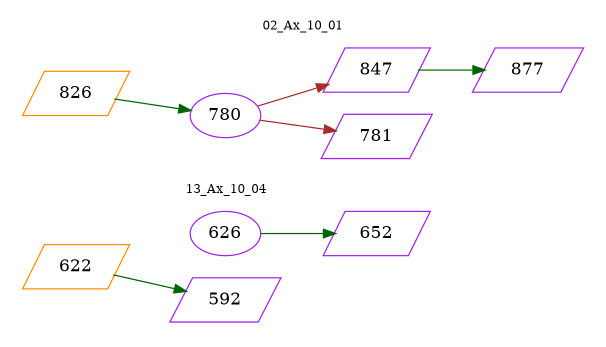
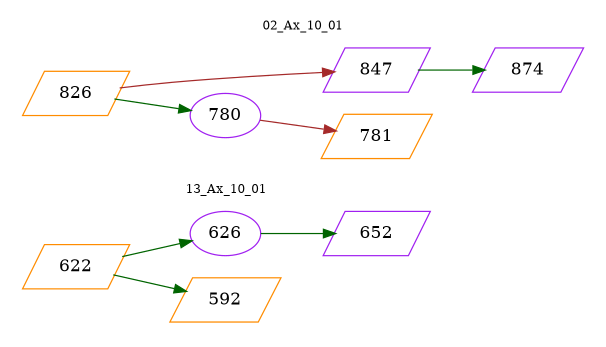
(528, 70) -> (528, 70)
(287, 97) -> (221, 79)
(377, 136) -> (377, 136)
(226, 190) -> (226, 190)
none -> (151, 250)
(225, 300) -> (225, 300)
